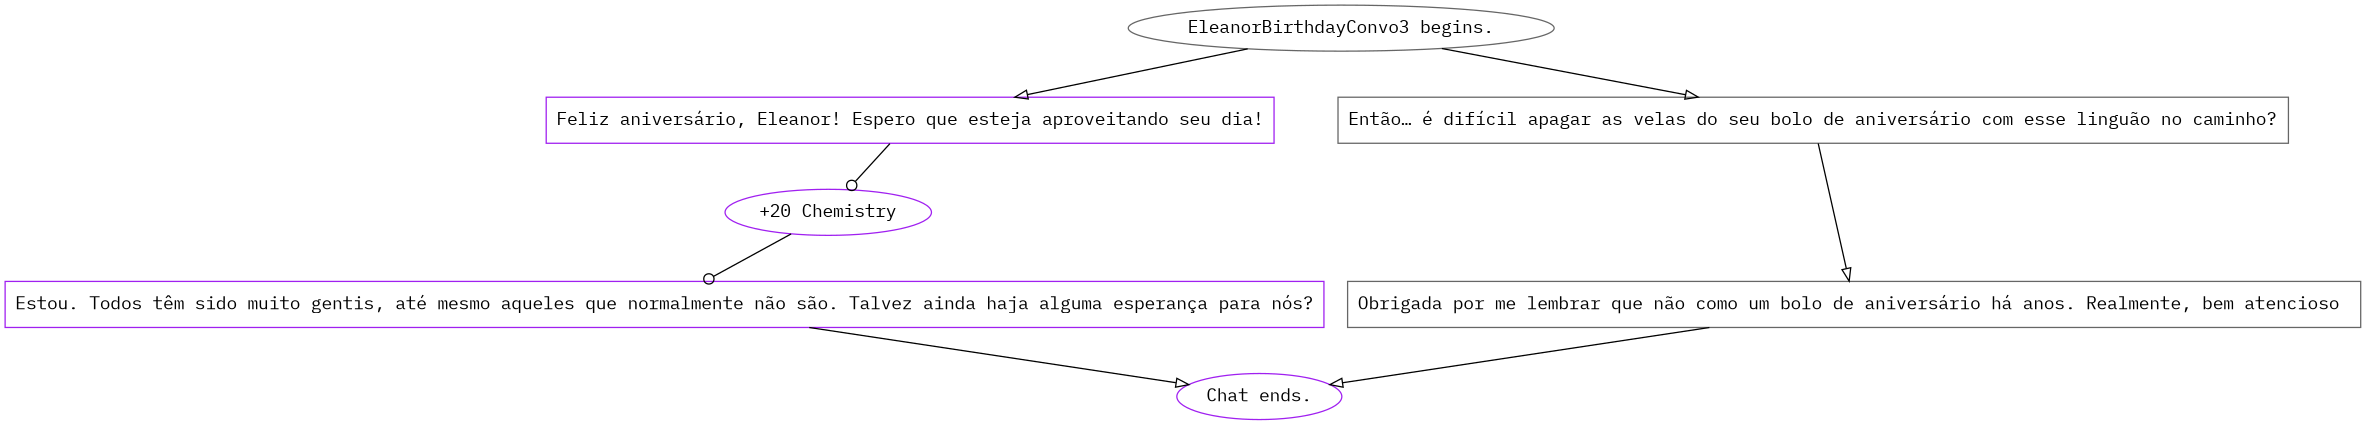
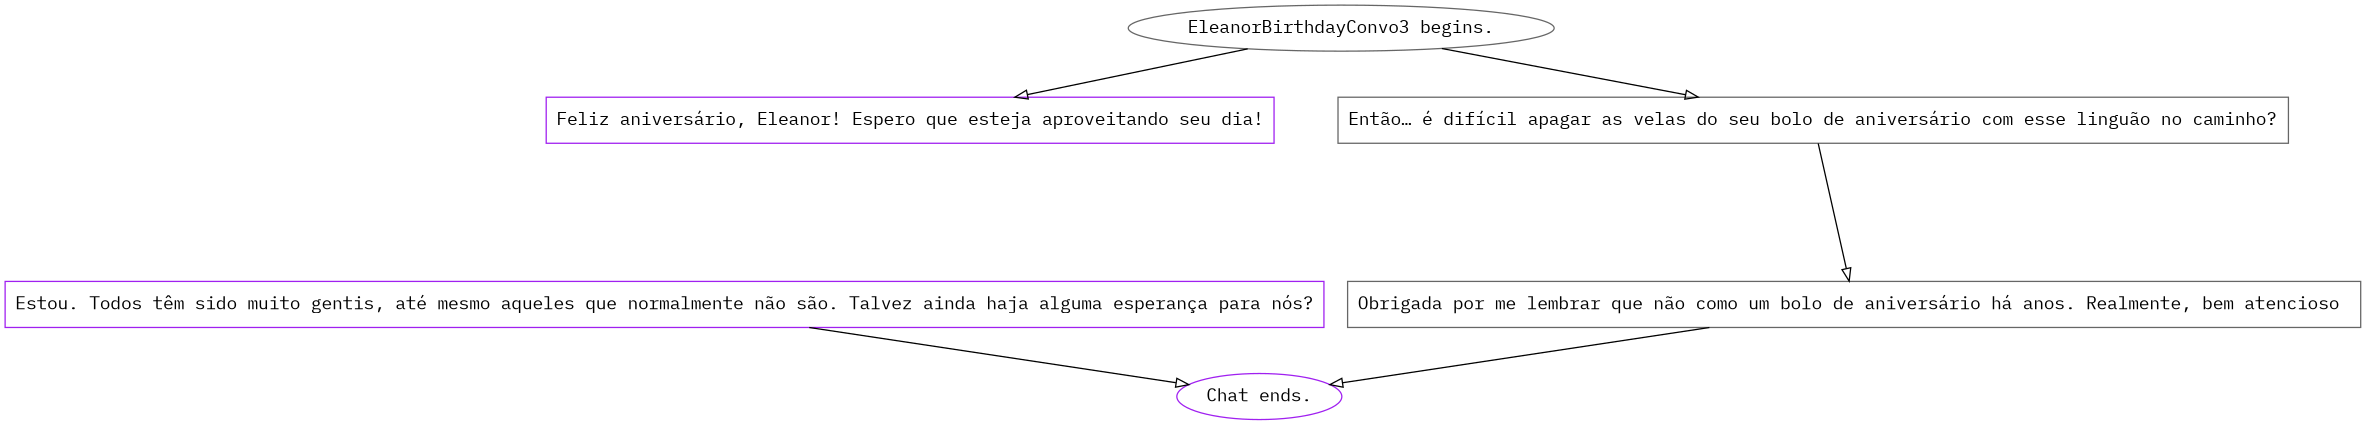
(828, 212) -> none
